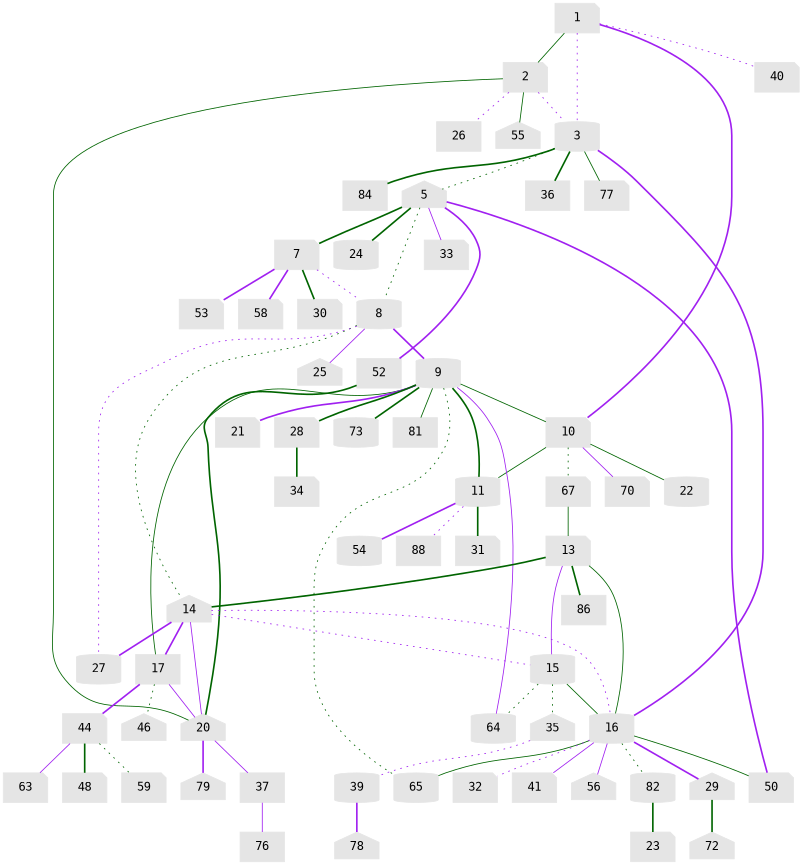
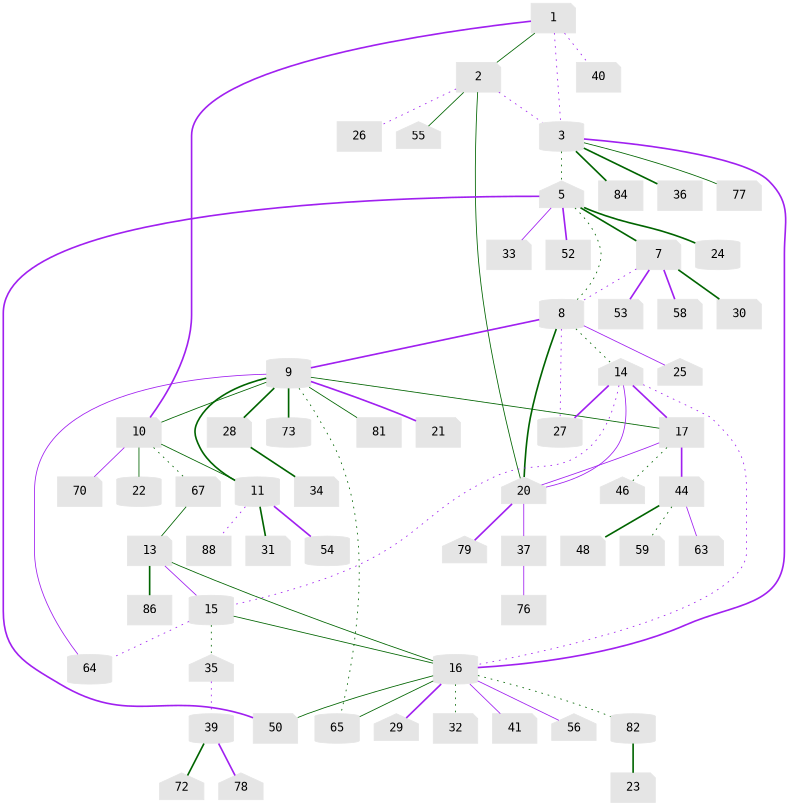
(211, 487) -> (534, 402)
(379, 586) -> none
(523, 699) -> (150, 640)
(539, 760) -> (456, 699)
(712, 816) -> (196, 760)
